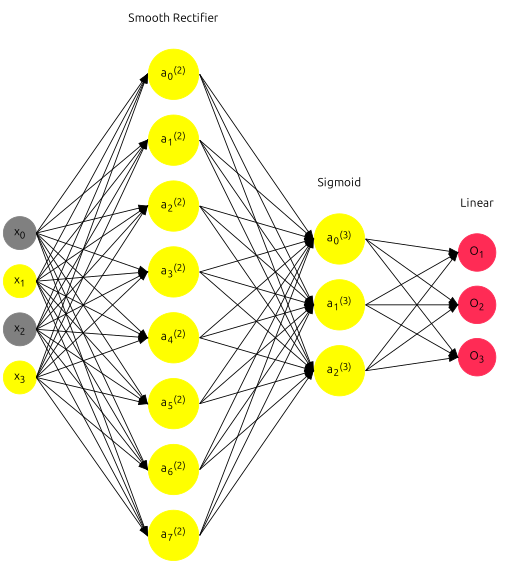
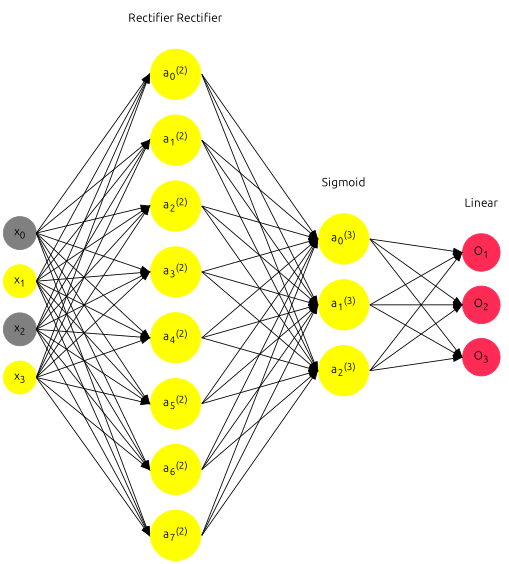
(174, 19) -> (176, 19)
